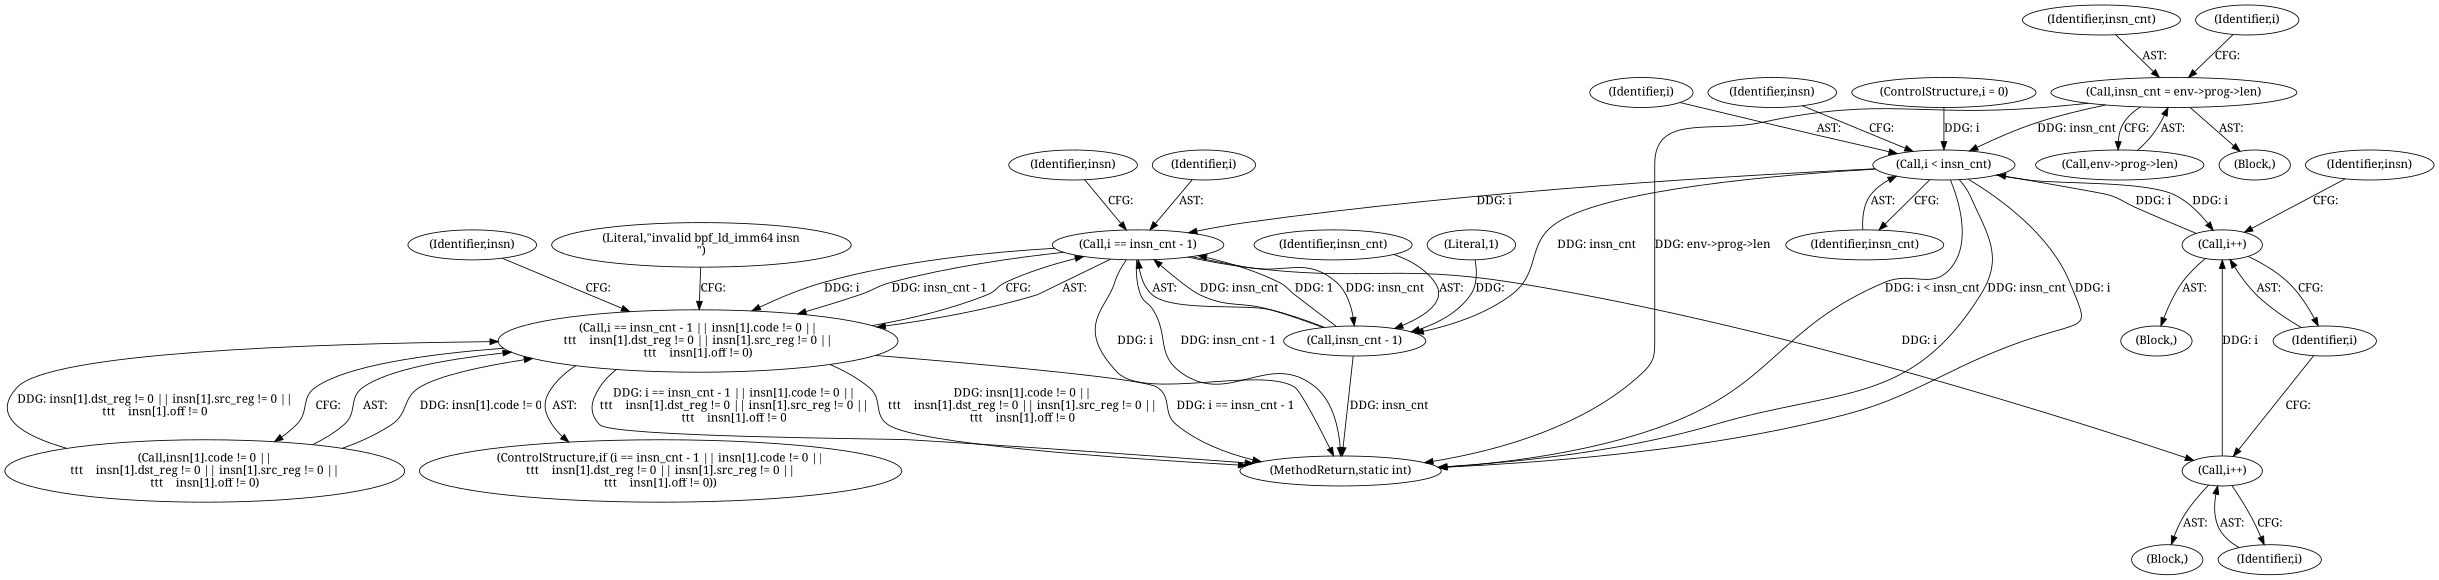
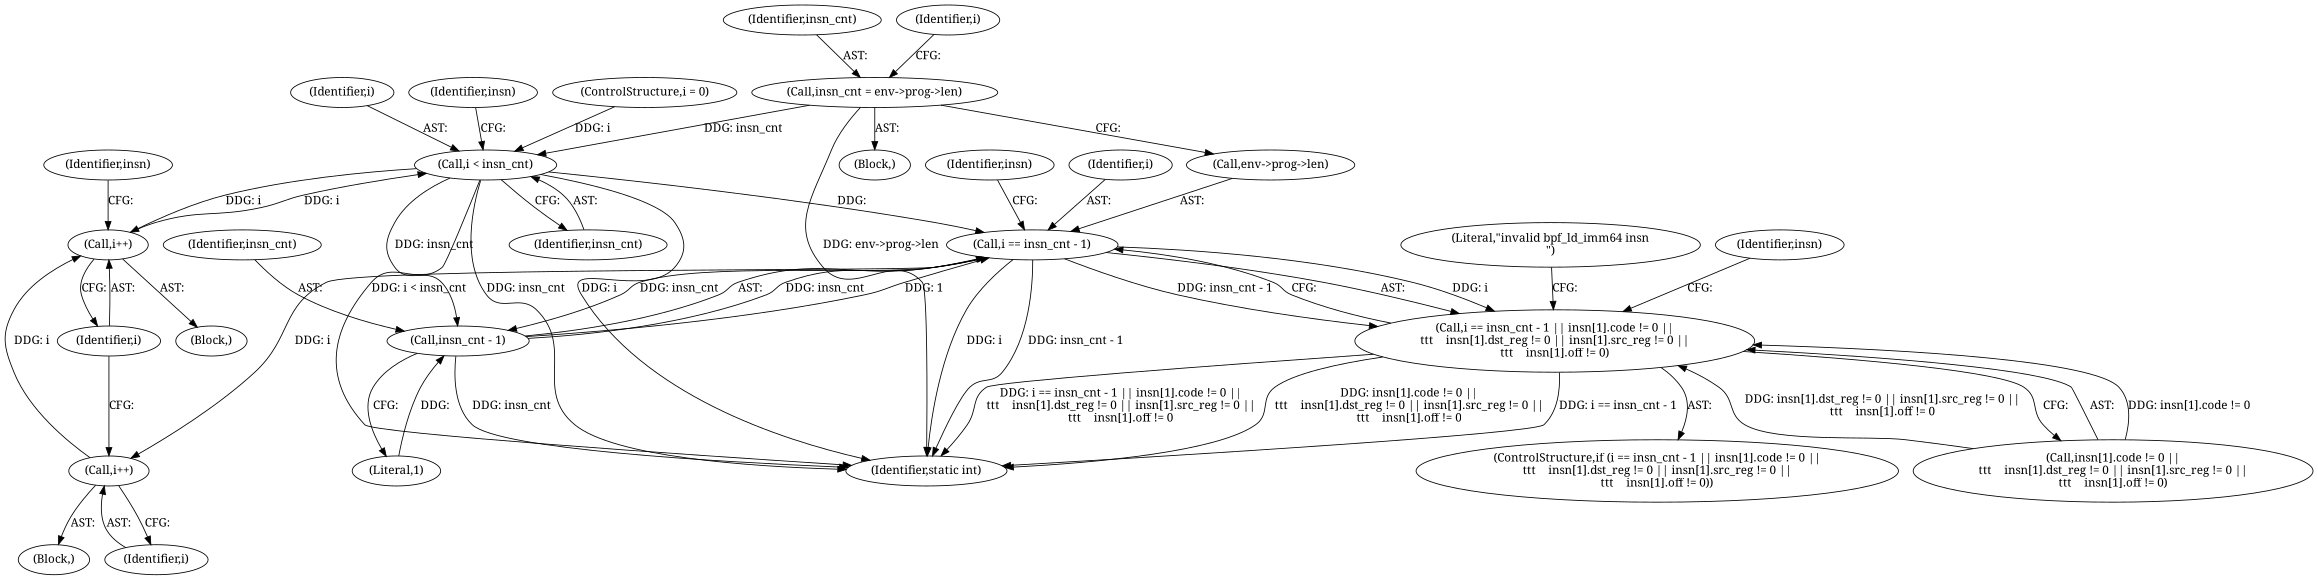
(2153, 134) -> (1156, 204)
(1494, 201) -> (854, 201)
none -> (371, 391)
(1341, 471) -> (926, 471)
